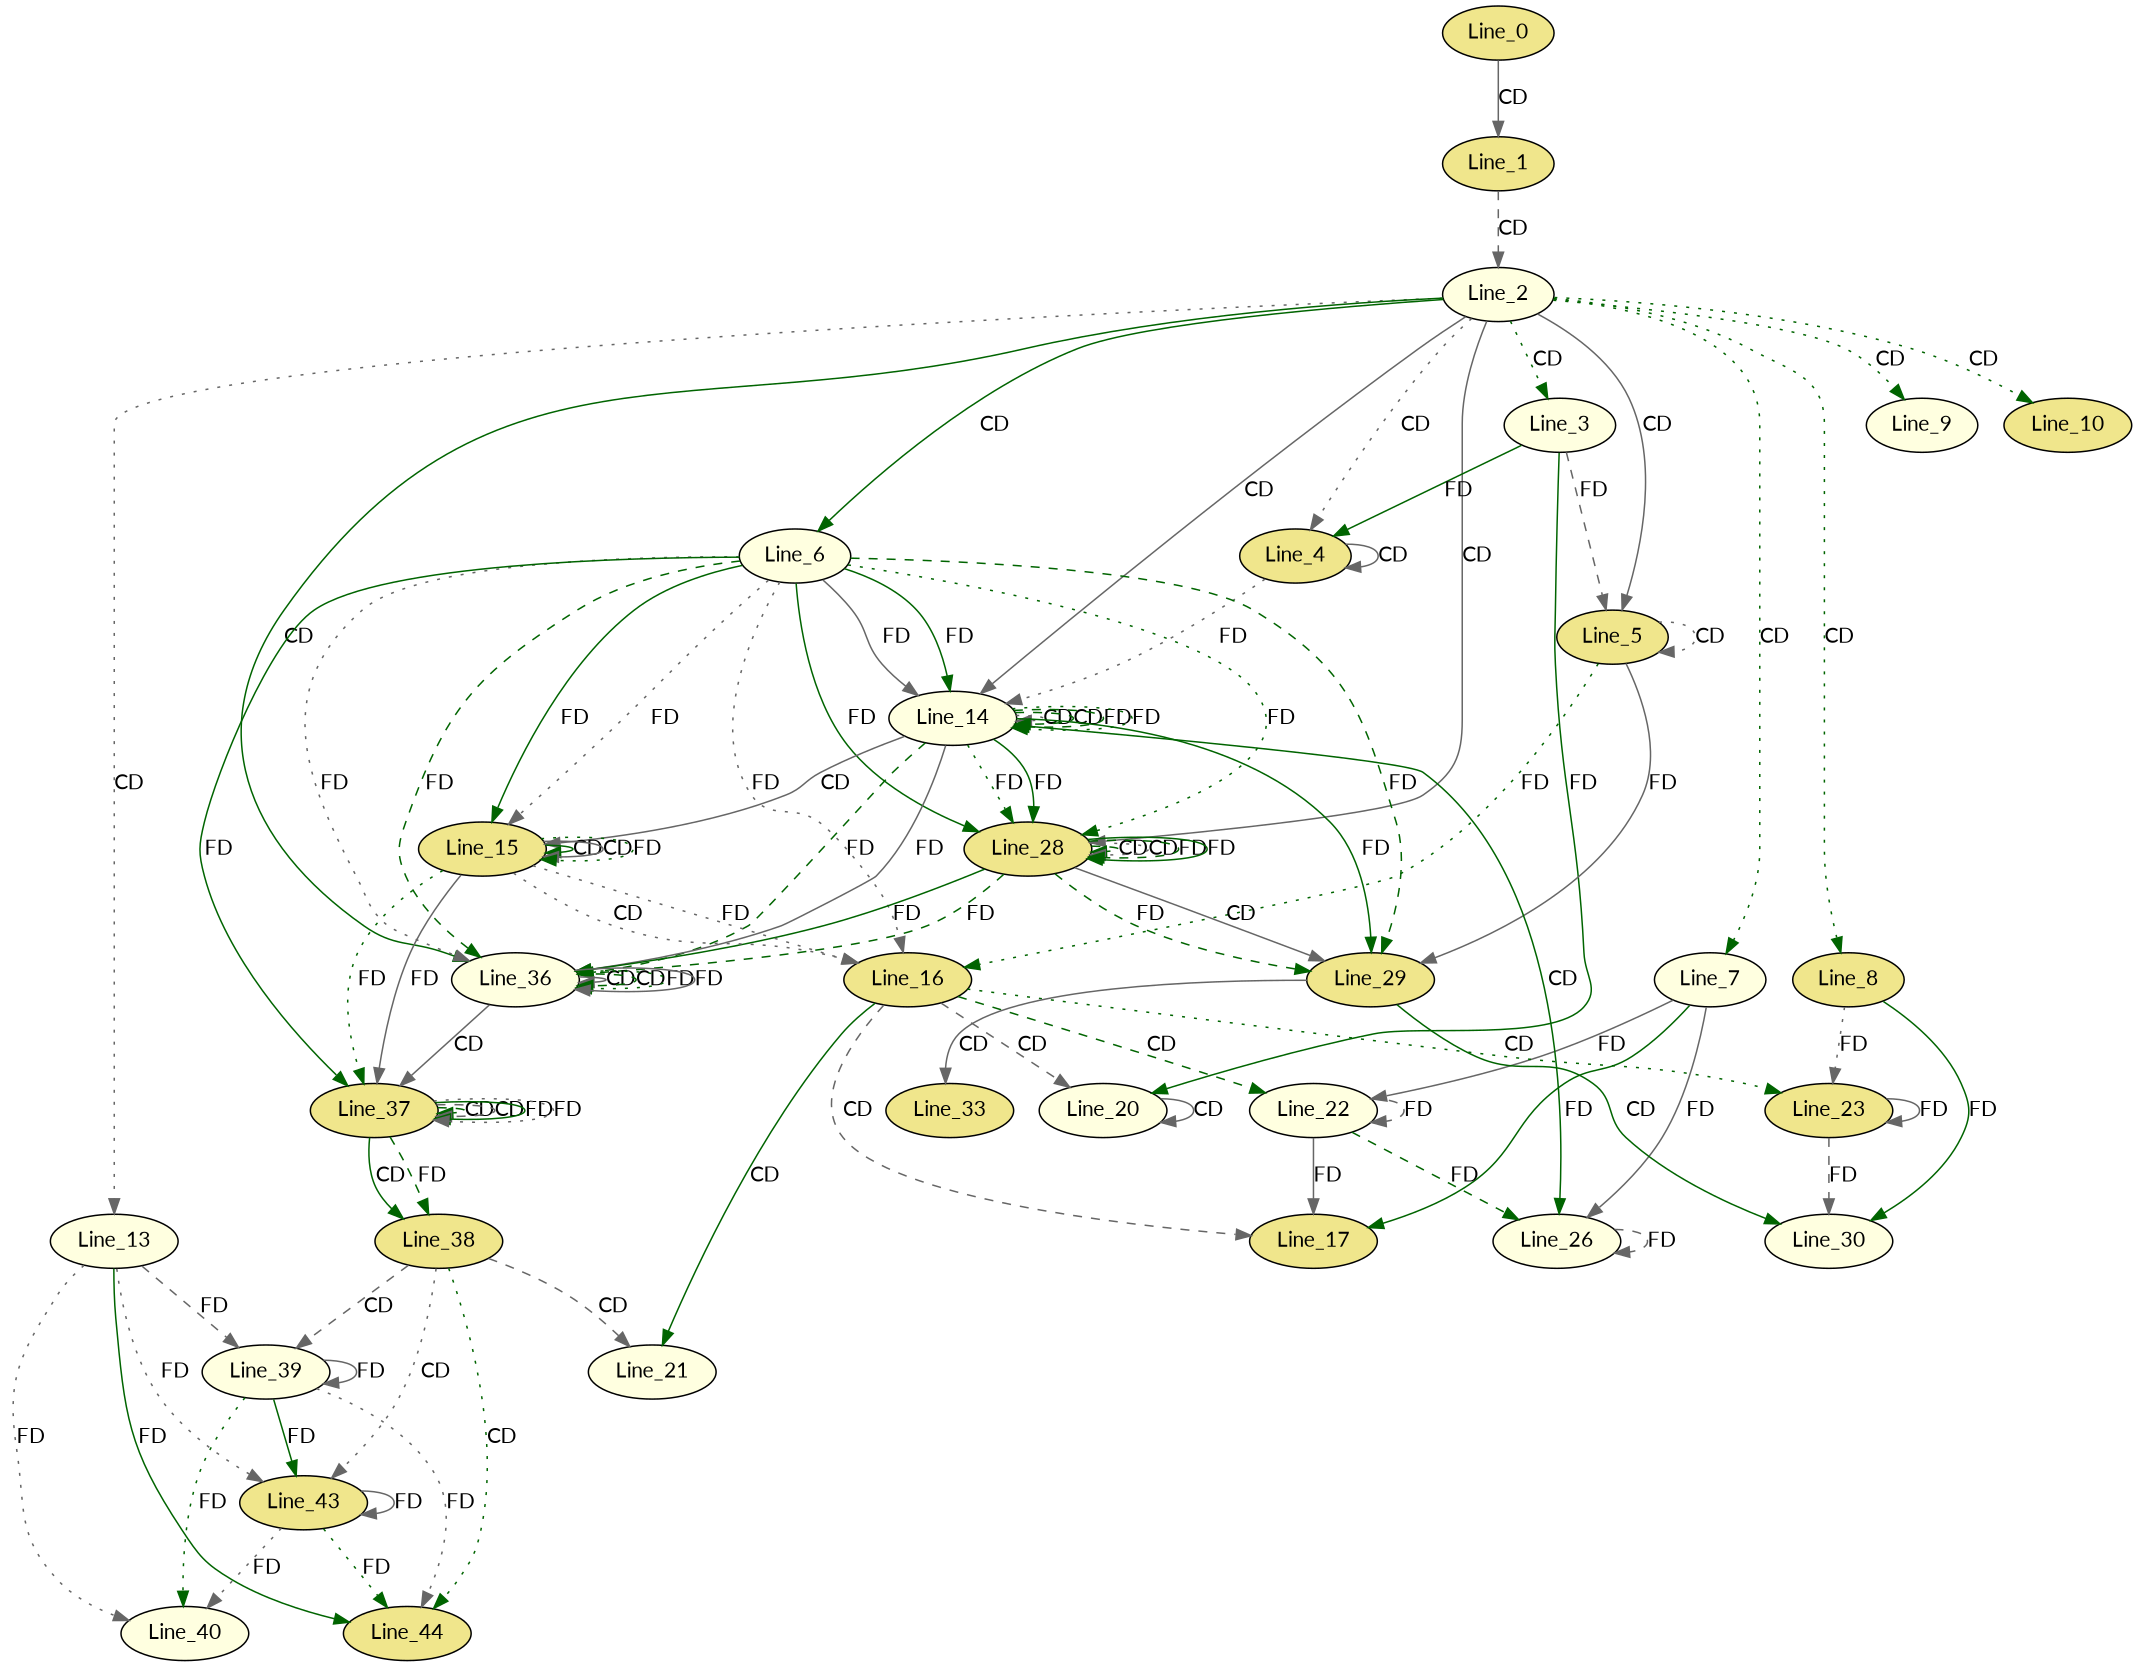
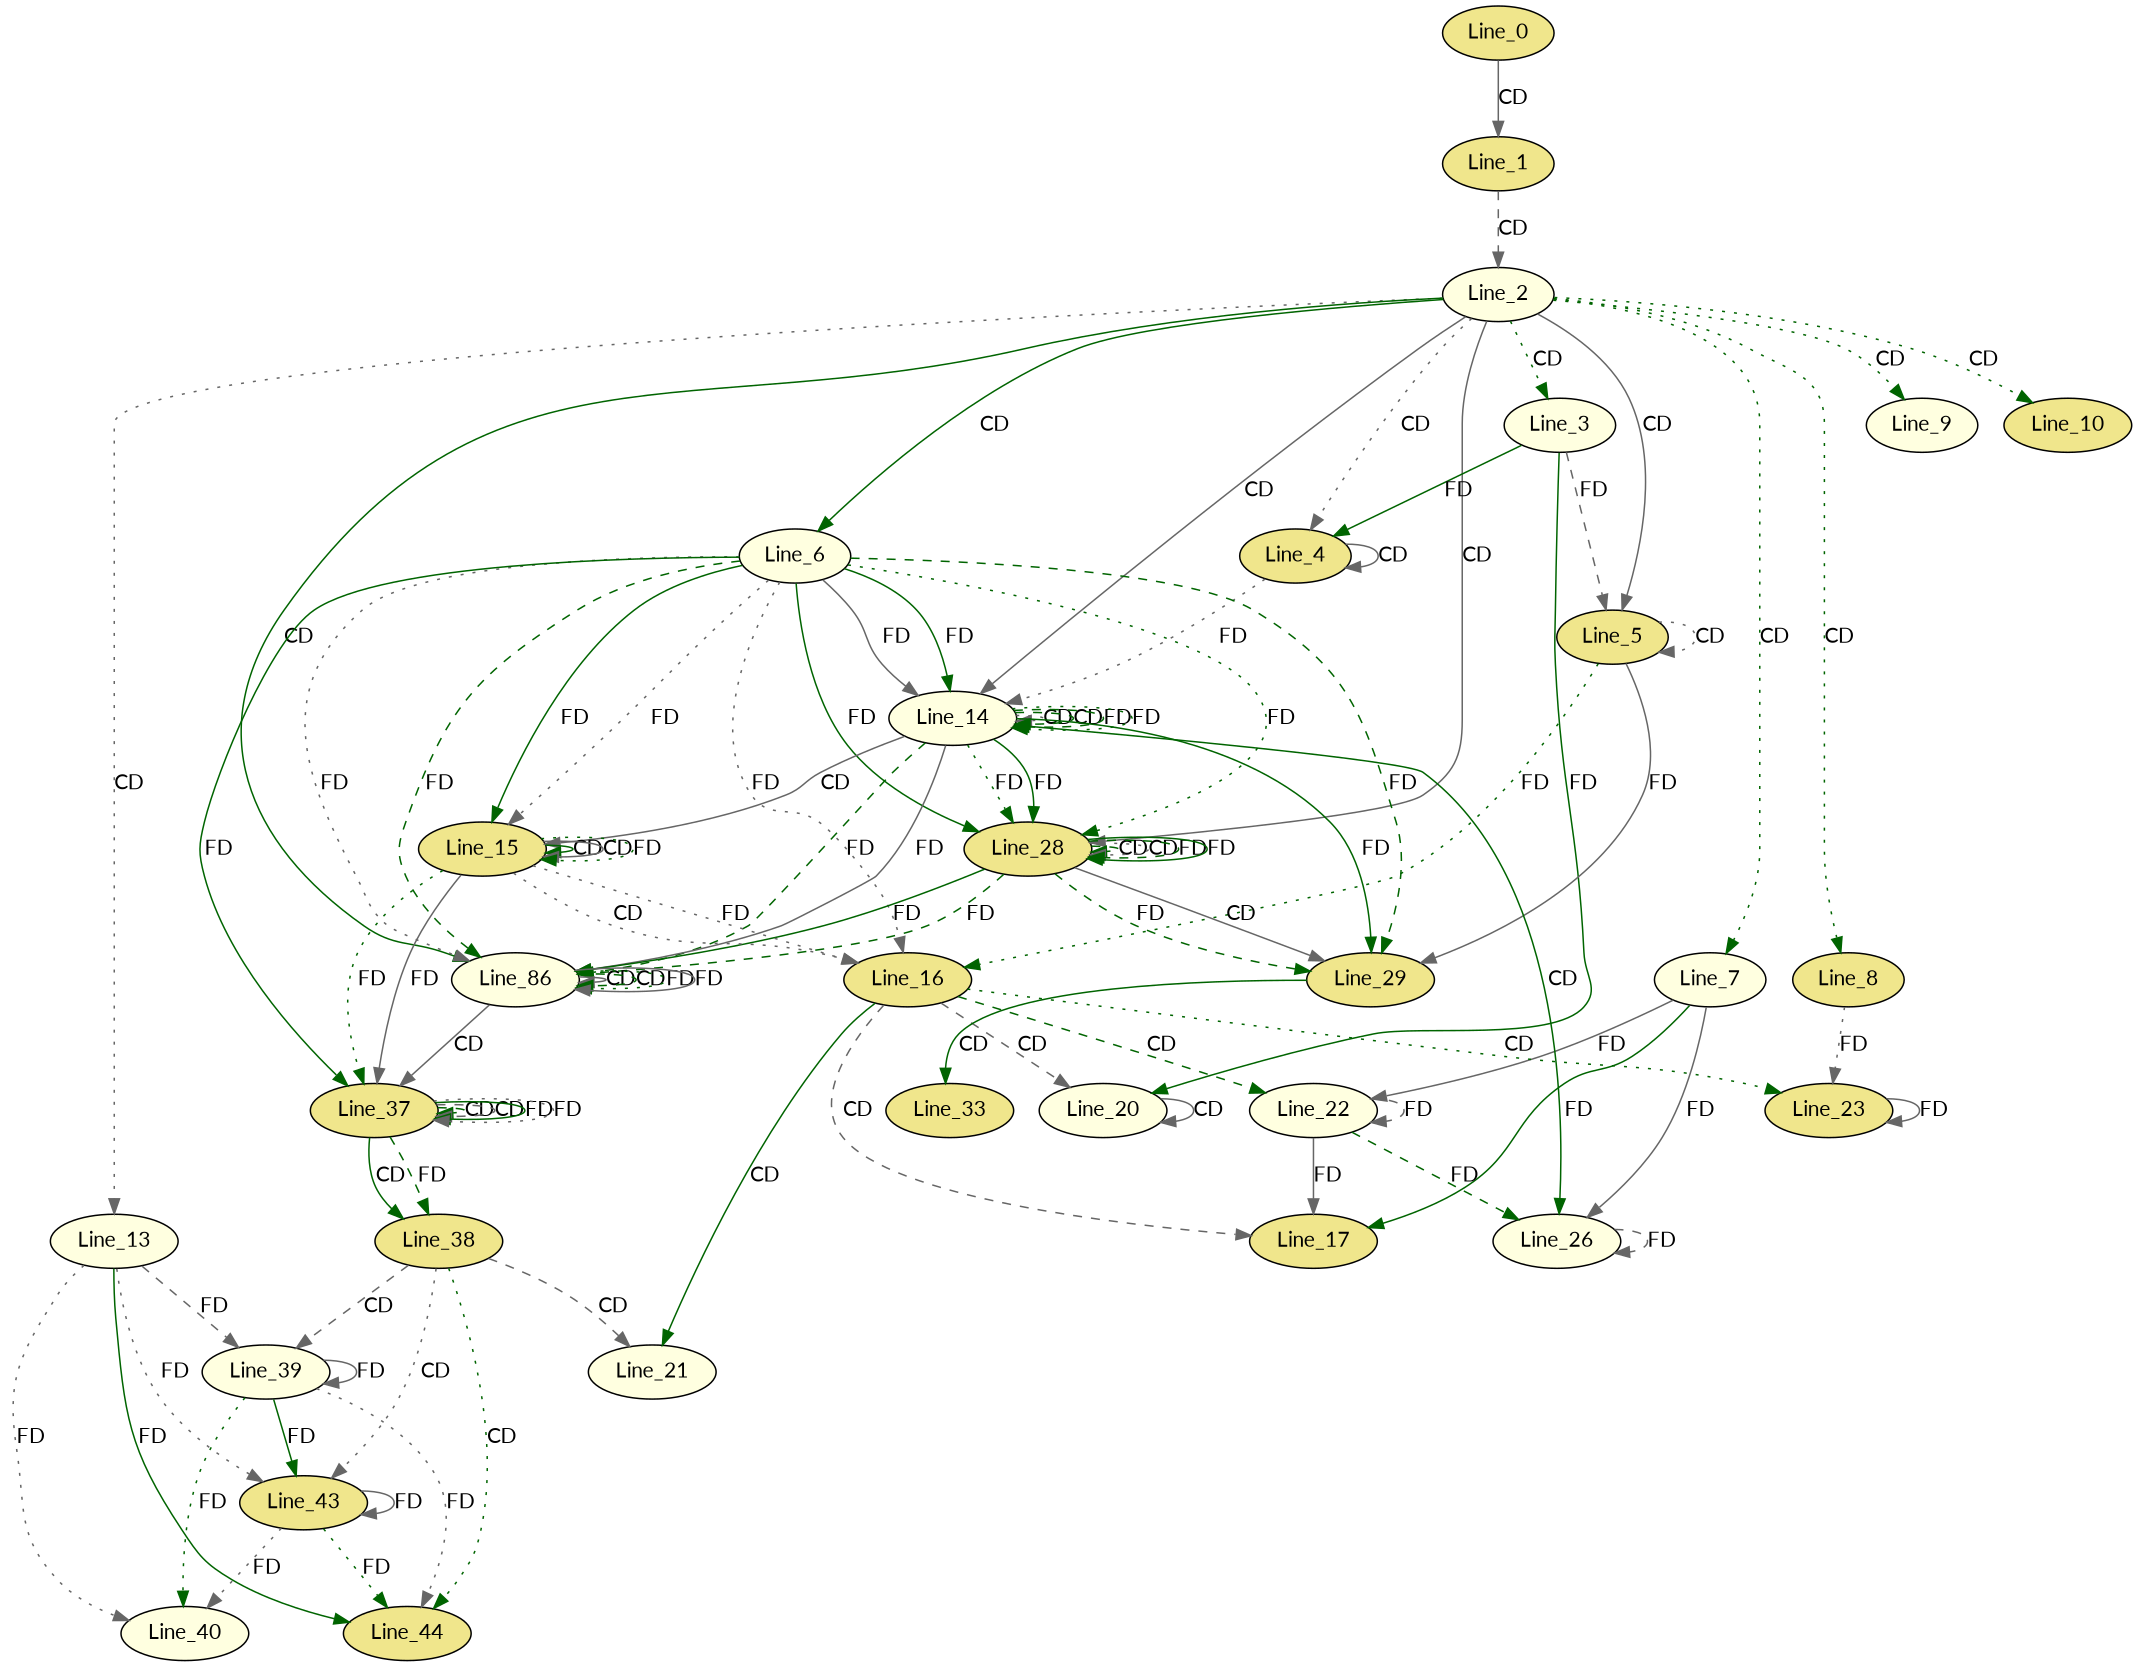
(515, 980) -> (515, 980)
(1110, 989) -> (1110, 989)
(1829, 1241) -> none
